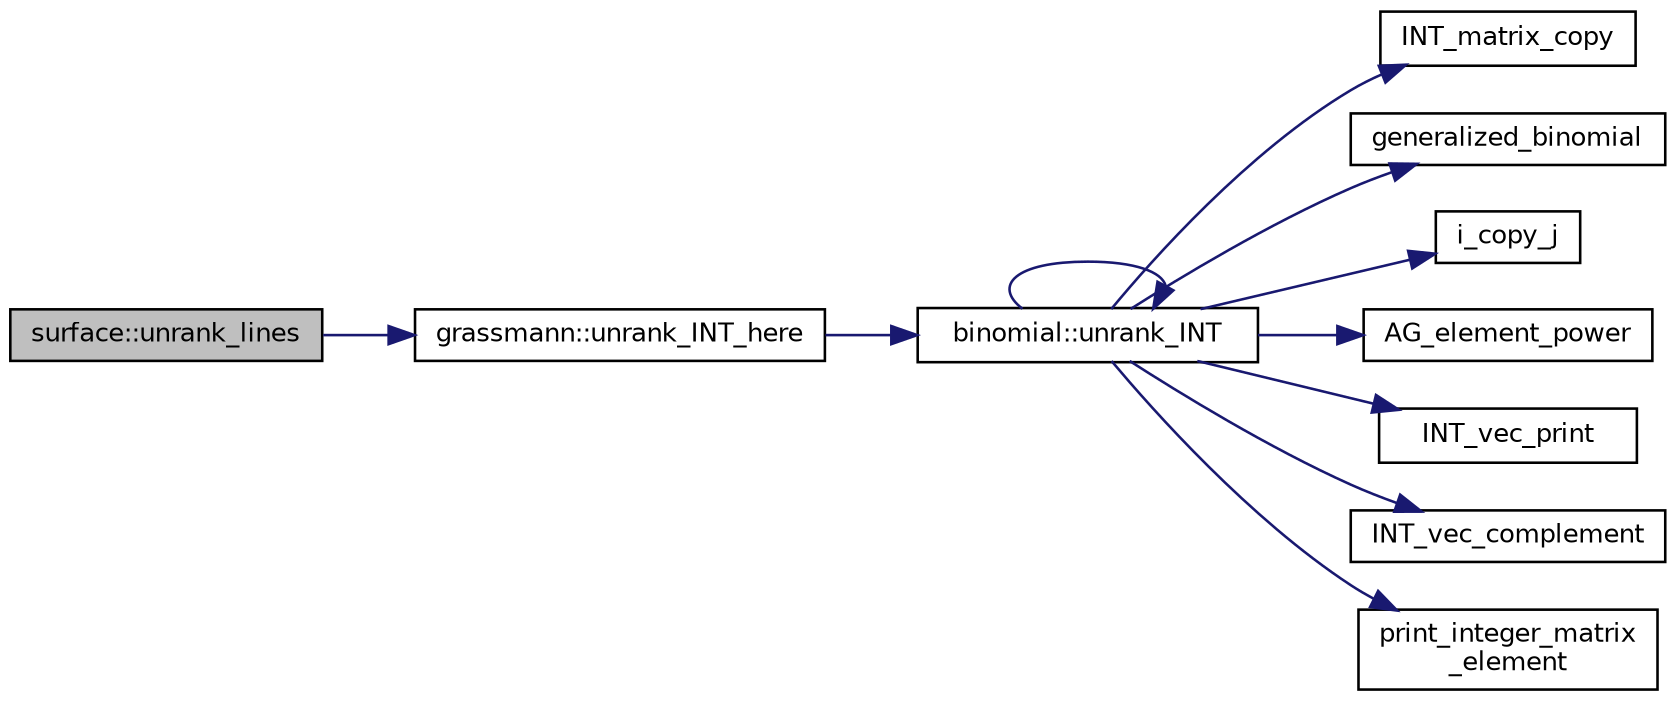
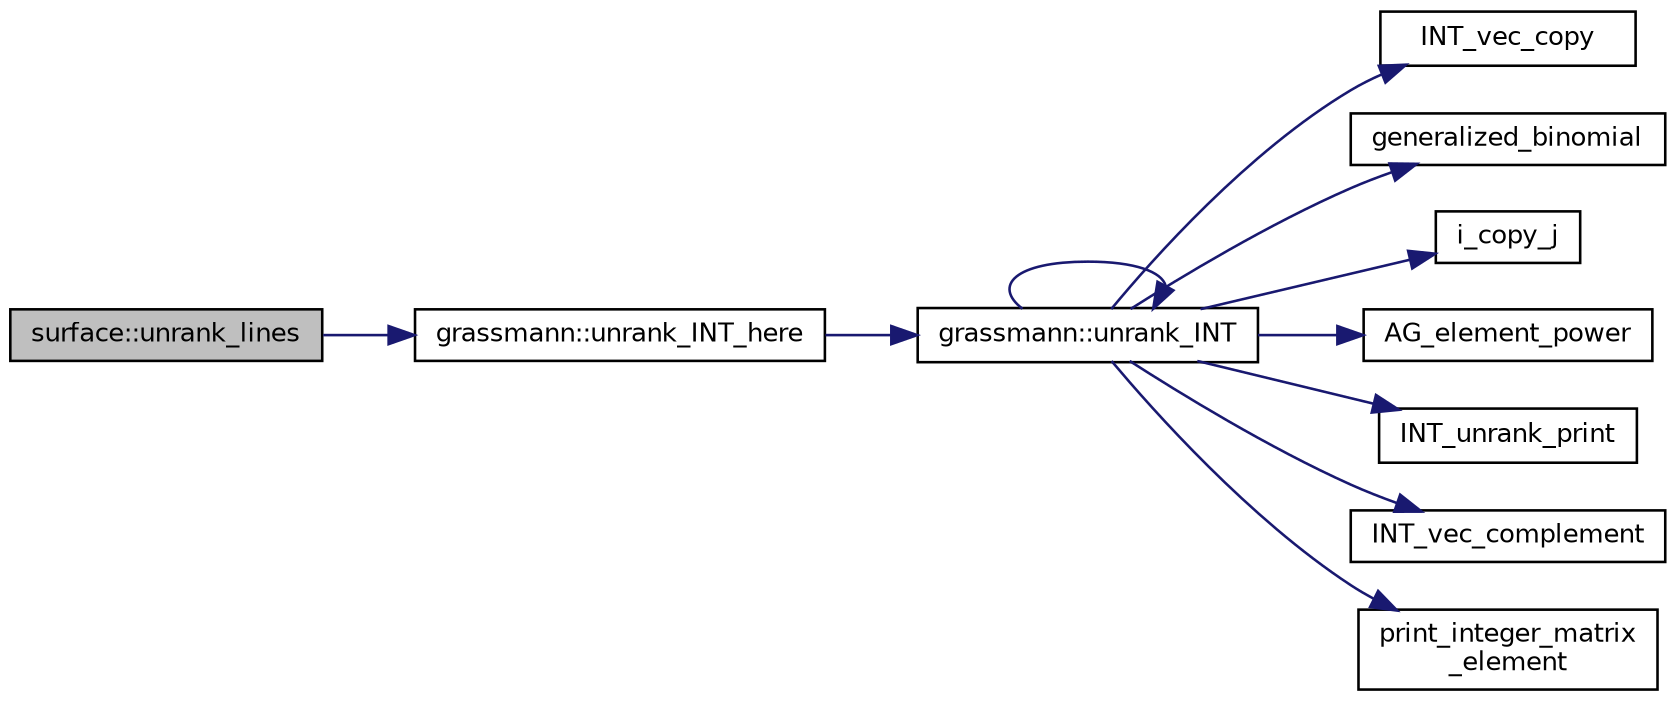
(1508, 39) -> (1508, 39)
(1088, 335) -> (1088, 335)
(1508, 436) -> (1508, 436)
